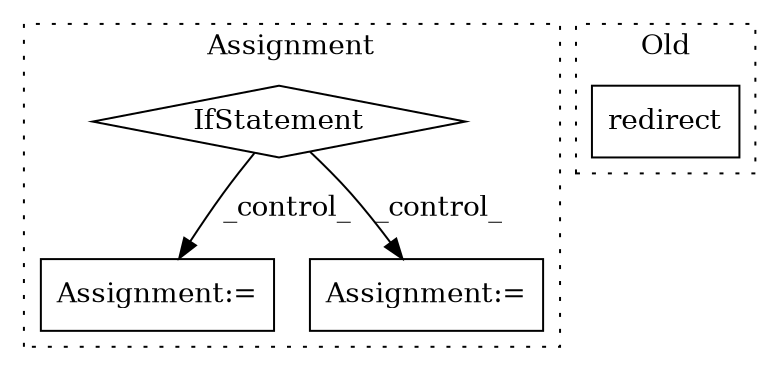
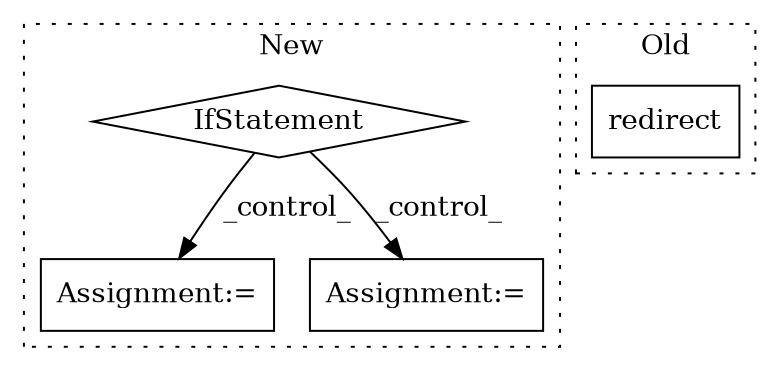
(292, 47) -> (292, 47)
